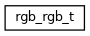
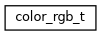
(45, 18) -> (51, 18)
